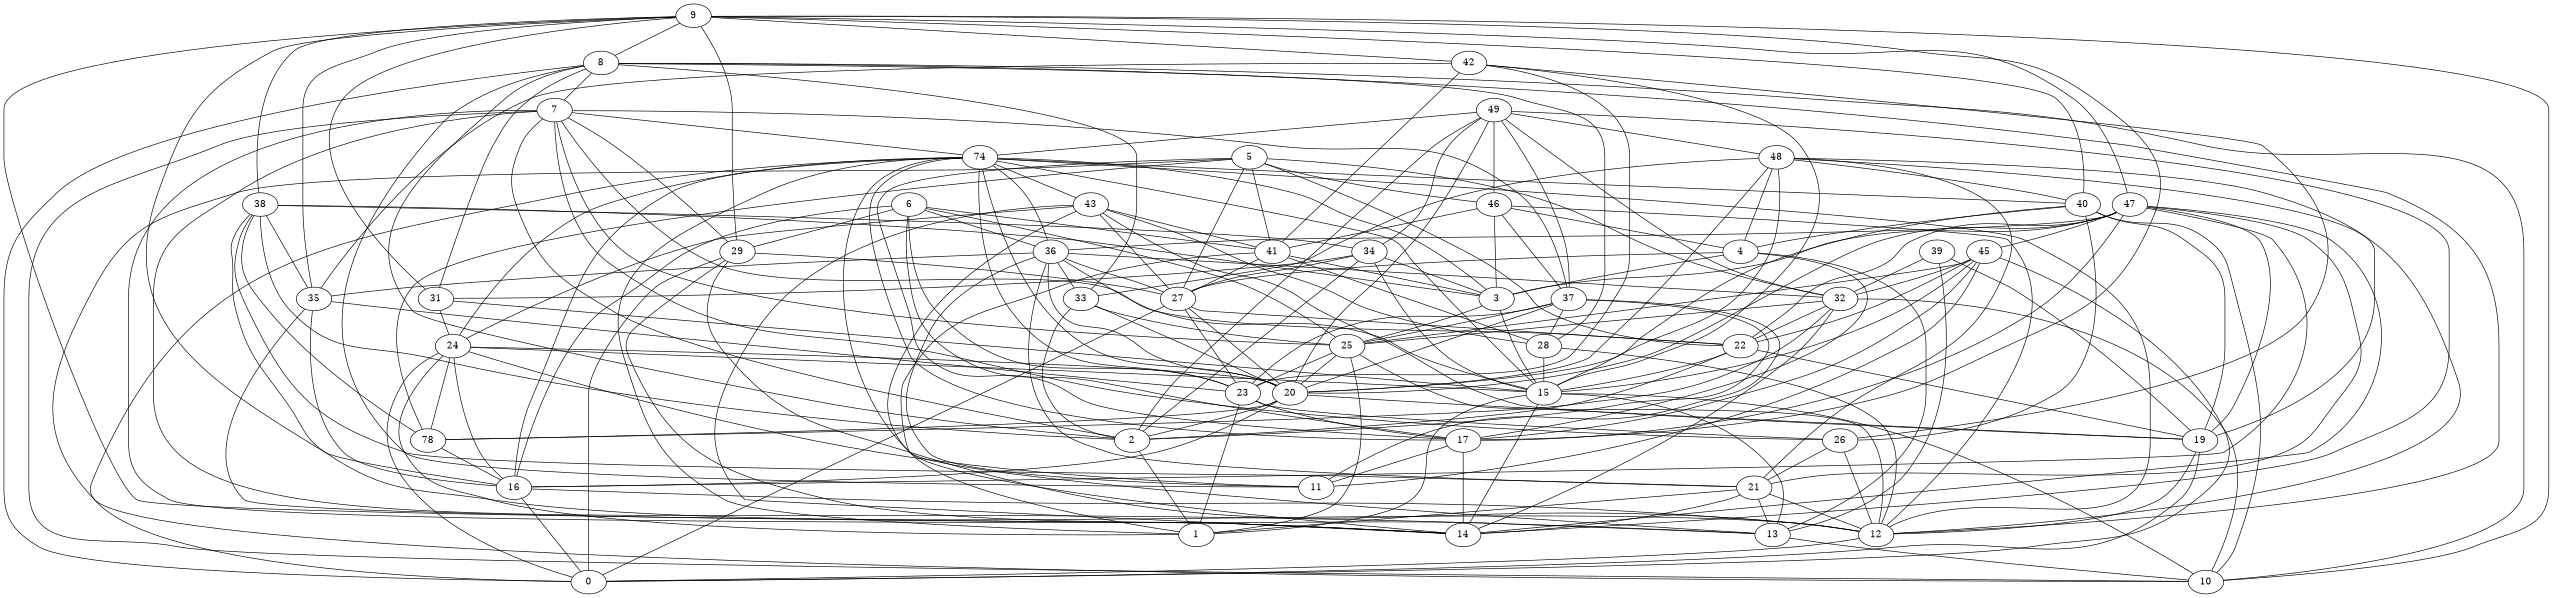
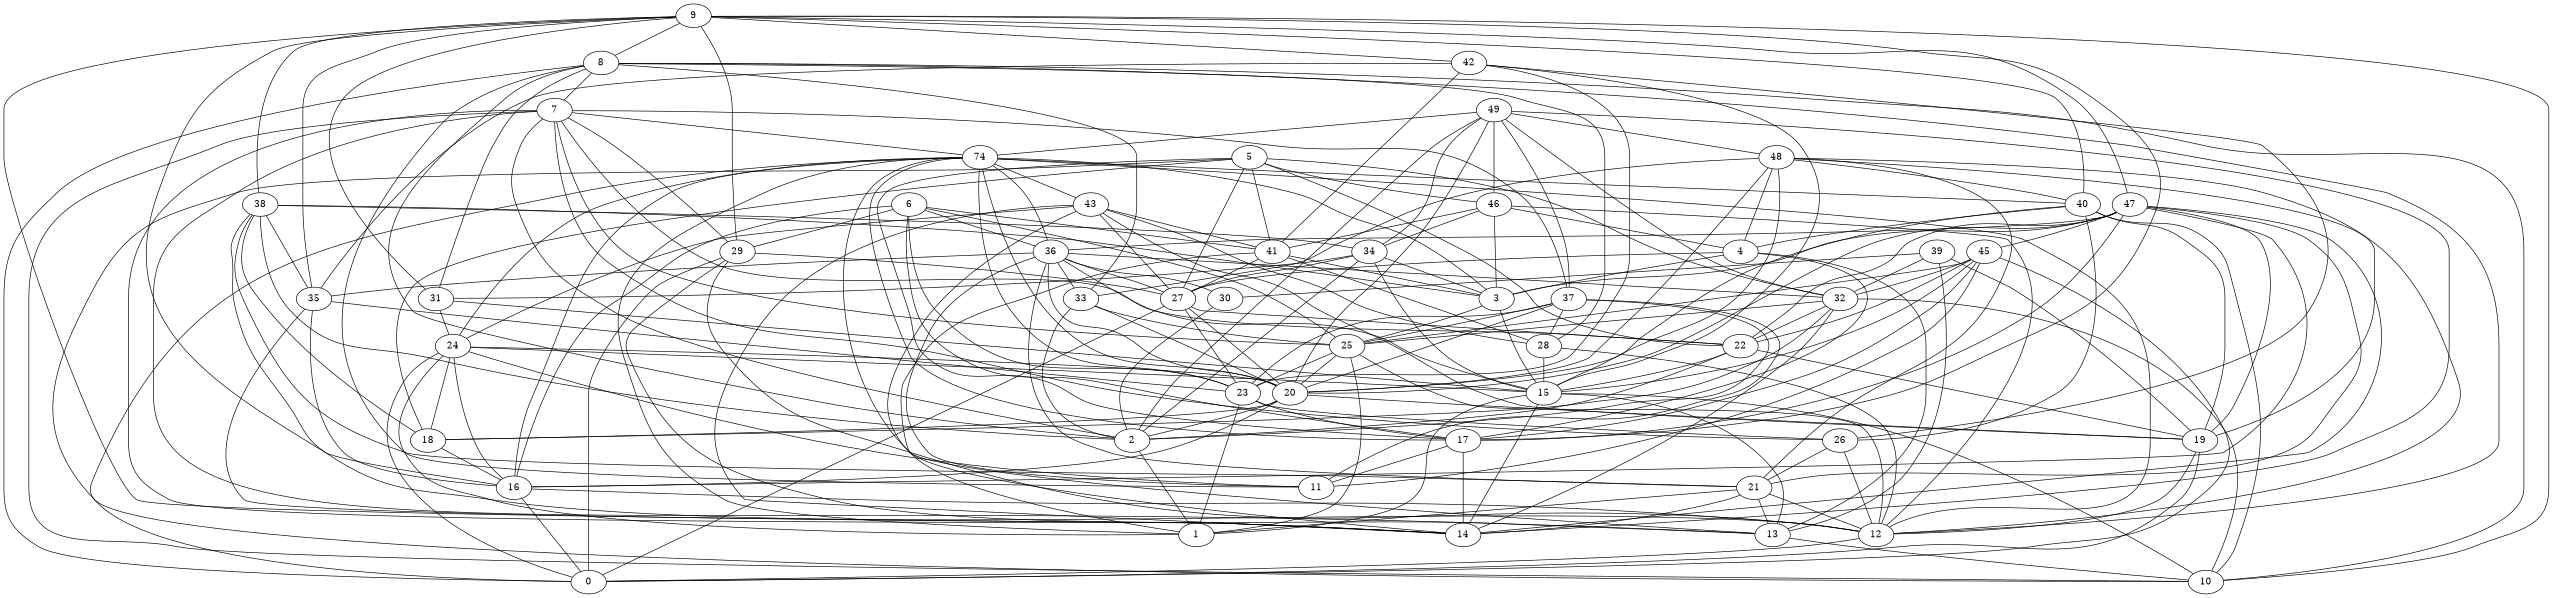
(1294, 217) -> none
(1531, 252) -> (1432, 228)
none -> (1225, 299)
(428, 441) -> (428, 441)
